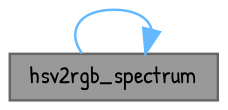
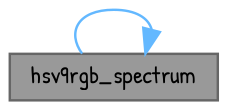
(114, 77) -> (114, 77)
